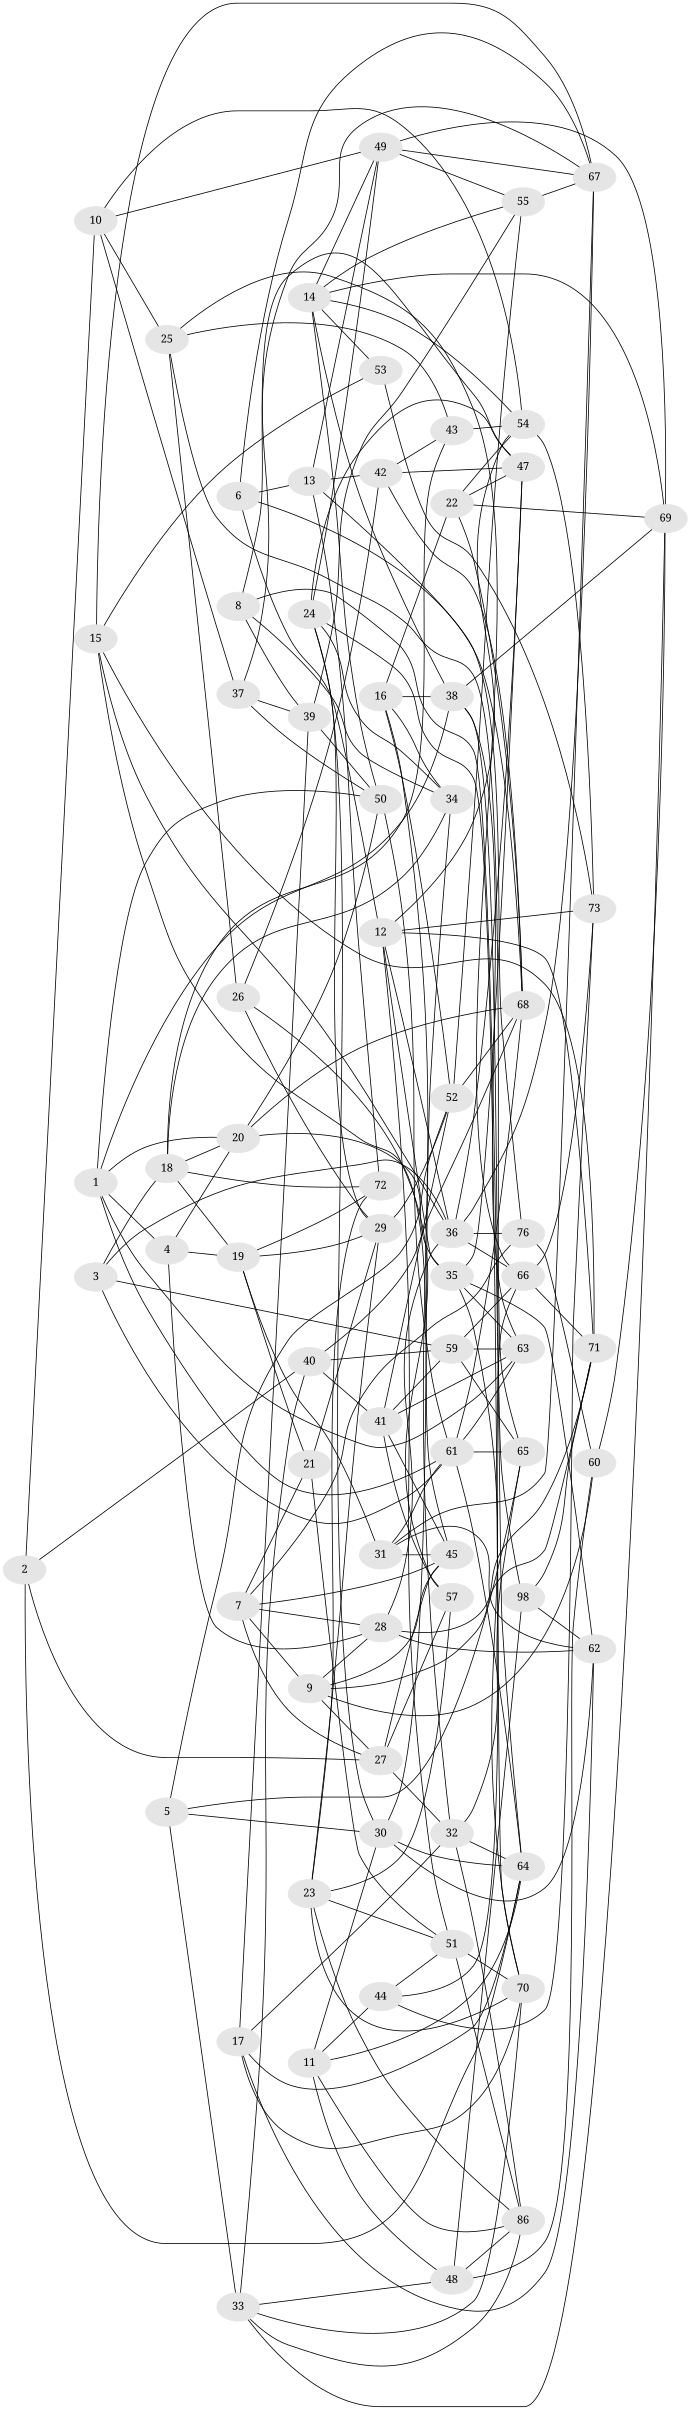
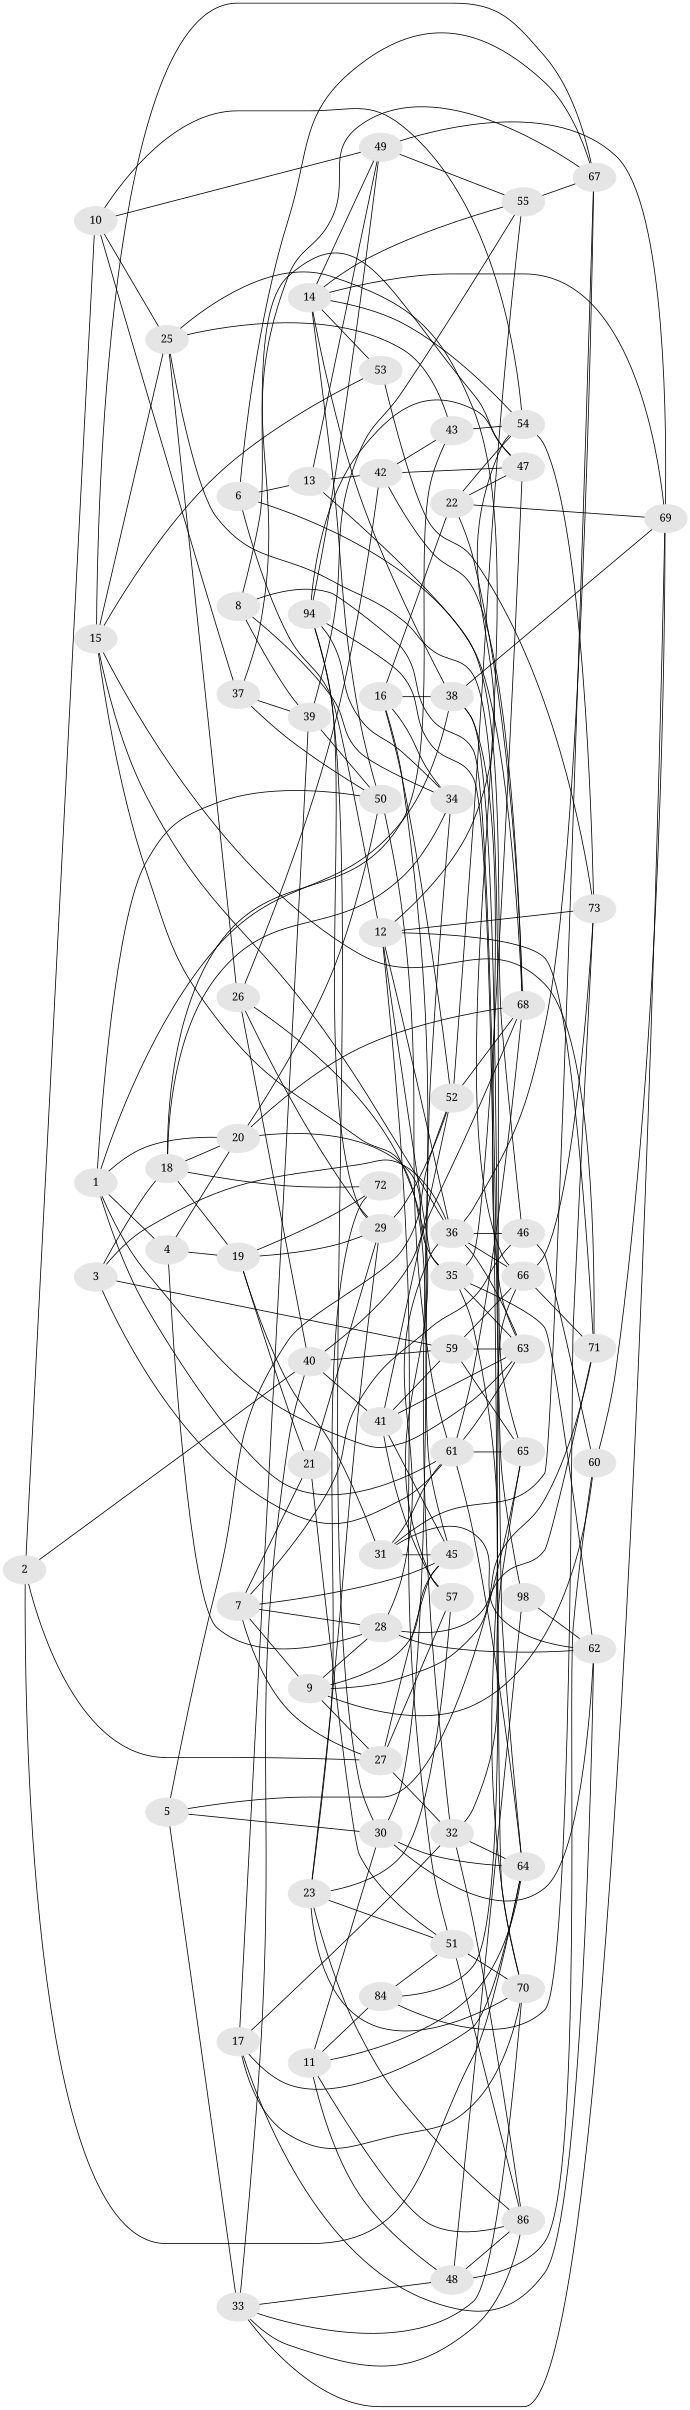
(488, 162) -> none
none -> (131, 489)
(310, 614) -> (310, 614)
(351, 833) -> none
(483, 1036) -> (485, 1272)
none -> (272, 1171)
(523, 1233) -> (523, 1233)
(565, 1493) -> none
(381, 1997) -> (381, 1997)
